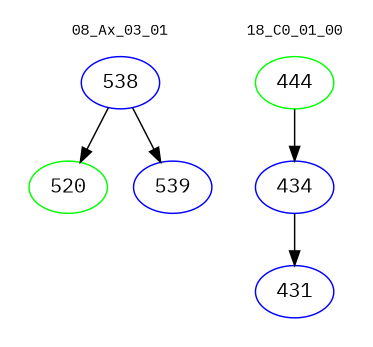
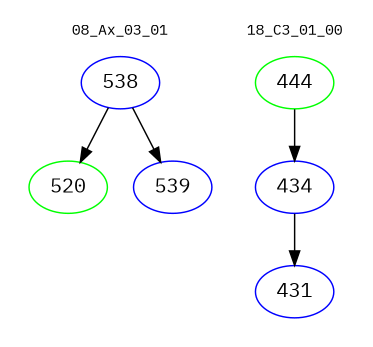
(295, 31) -> (295, 31)
